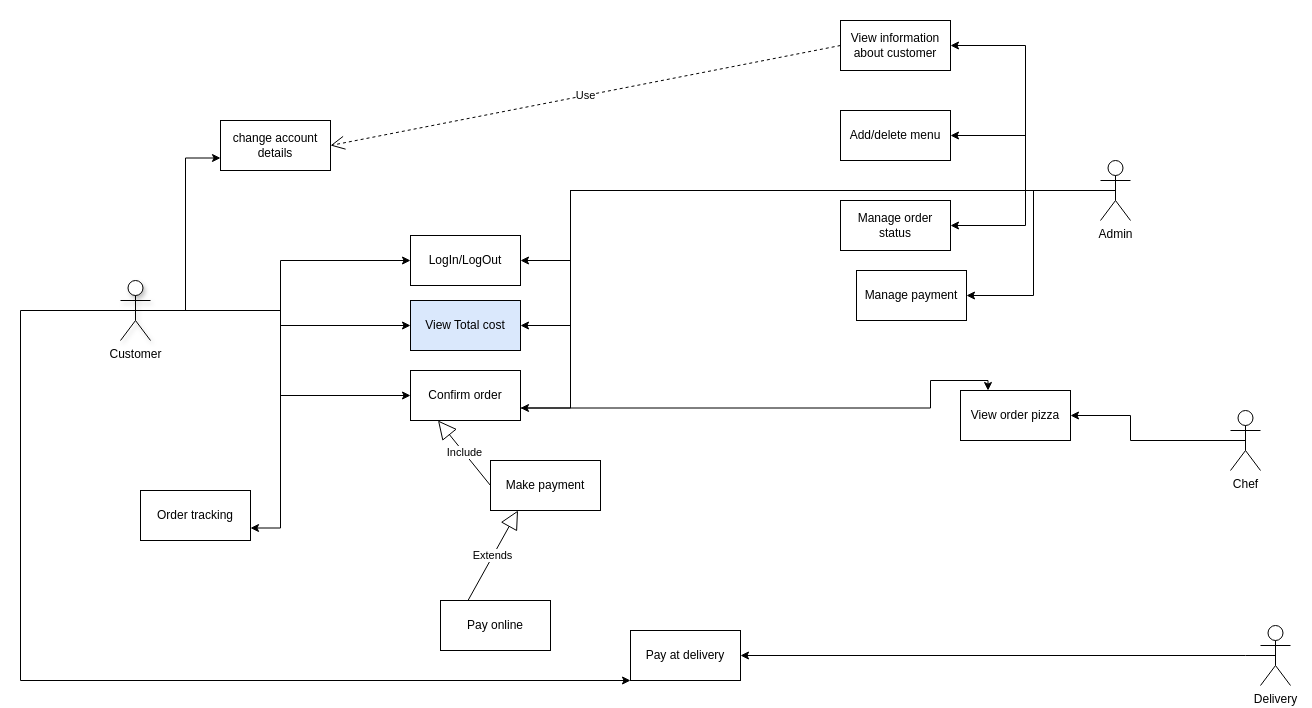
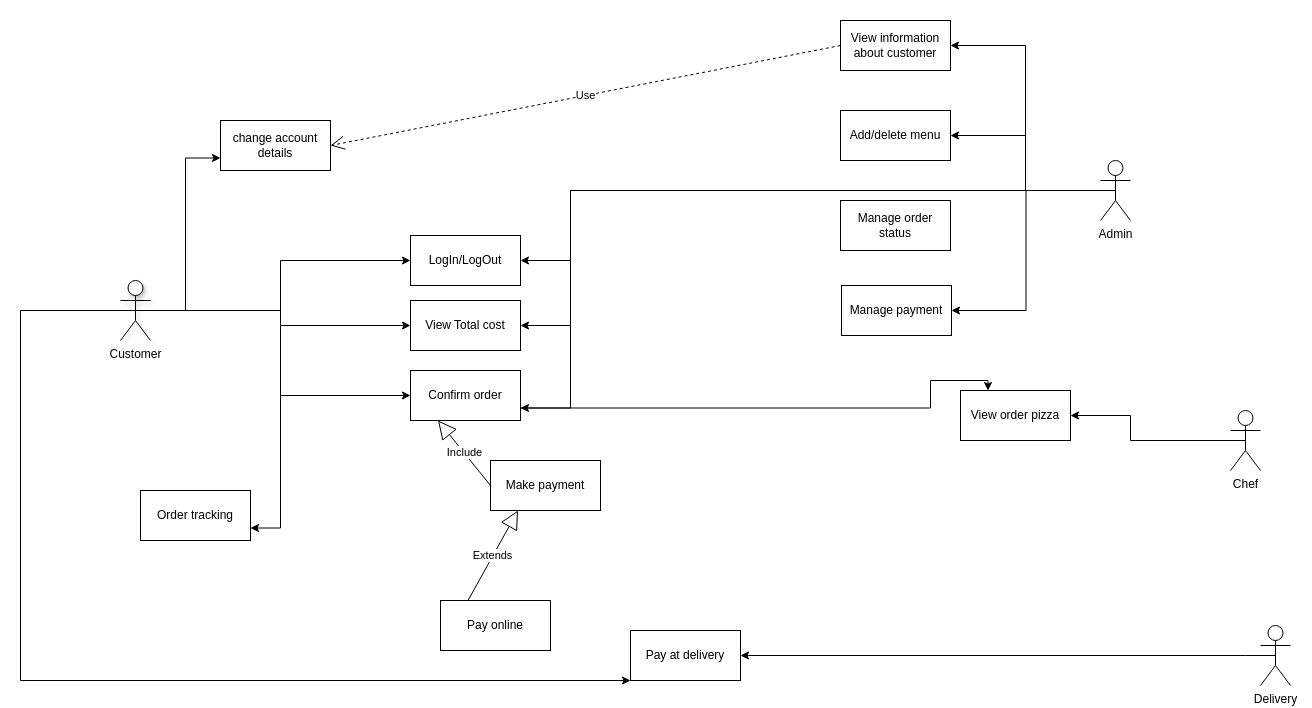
(991, 226) -> none
(912, 296) -> (897, 311)
(466, 326) -> (466, 326)
